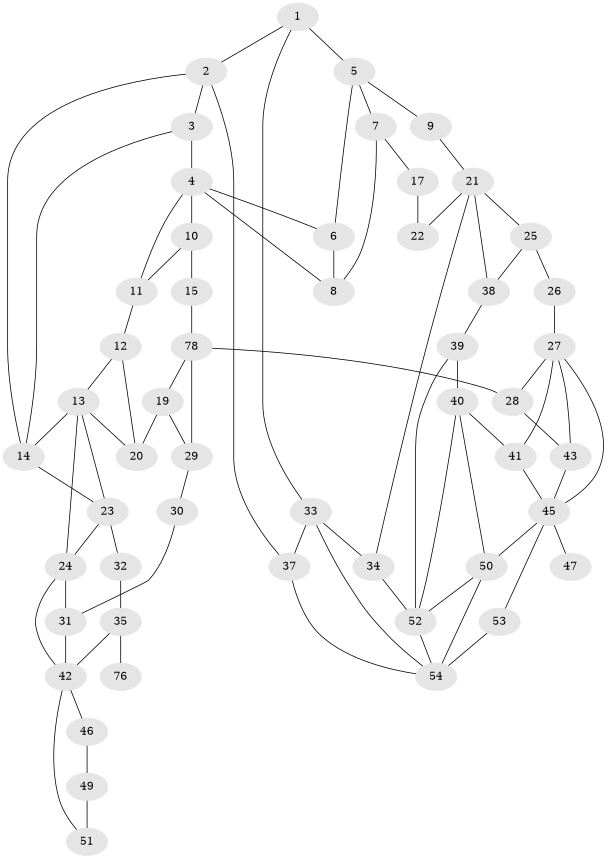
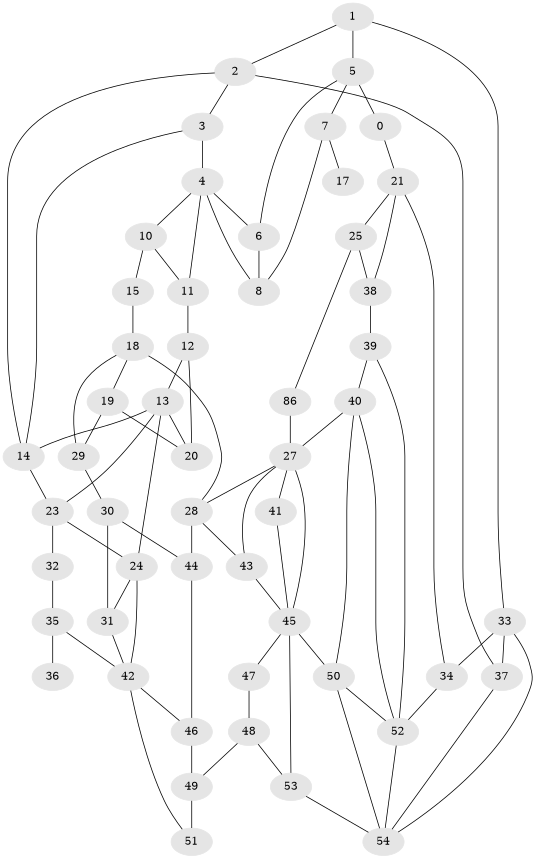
(431, 127) -> (380, 127)
(418, 237) -> none
(555, 292) -> (290, 402)
(192, 347) -> (133, 347)
(487, 429) -> (323, 429)
none -> (192, 567)
(121, 677) -> (53, 677)
none -> (249, 732)
